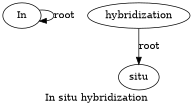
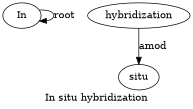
(149, 46) -> (153, 46)
